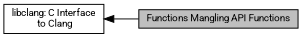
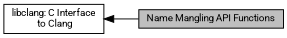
(218, 19) -> (211, 19)
